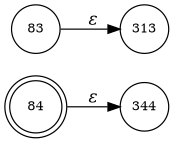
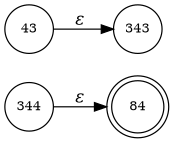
(36, 29) -> (29, 29)
(144, 29) -> (138, 29)
(87, 107) -> (74, 107)
